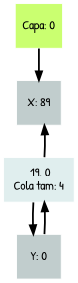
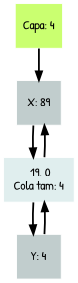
(39, 26) -> (39, 26)
none -> (33, 137)
(39, 257) -> (39, 257)
